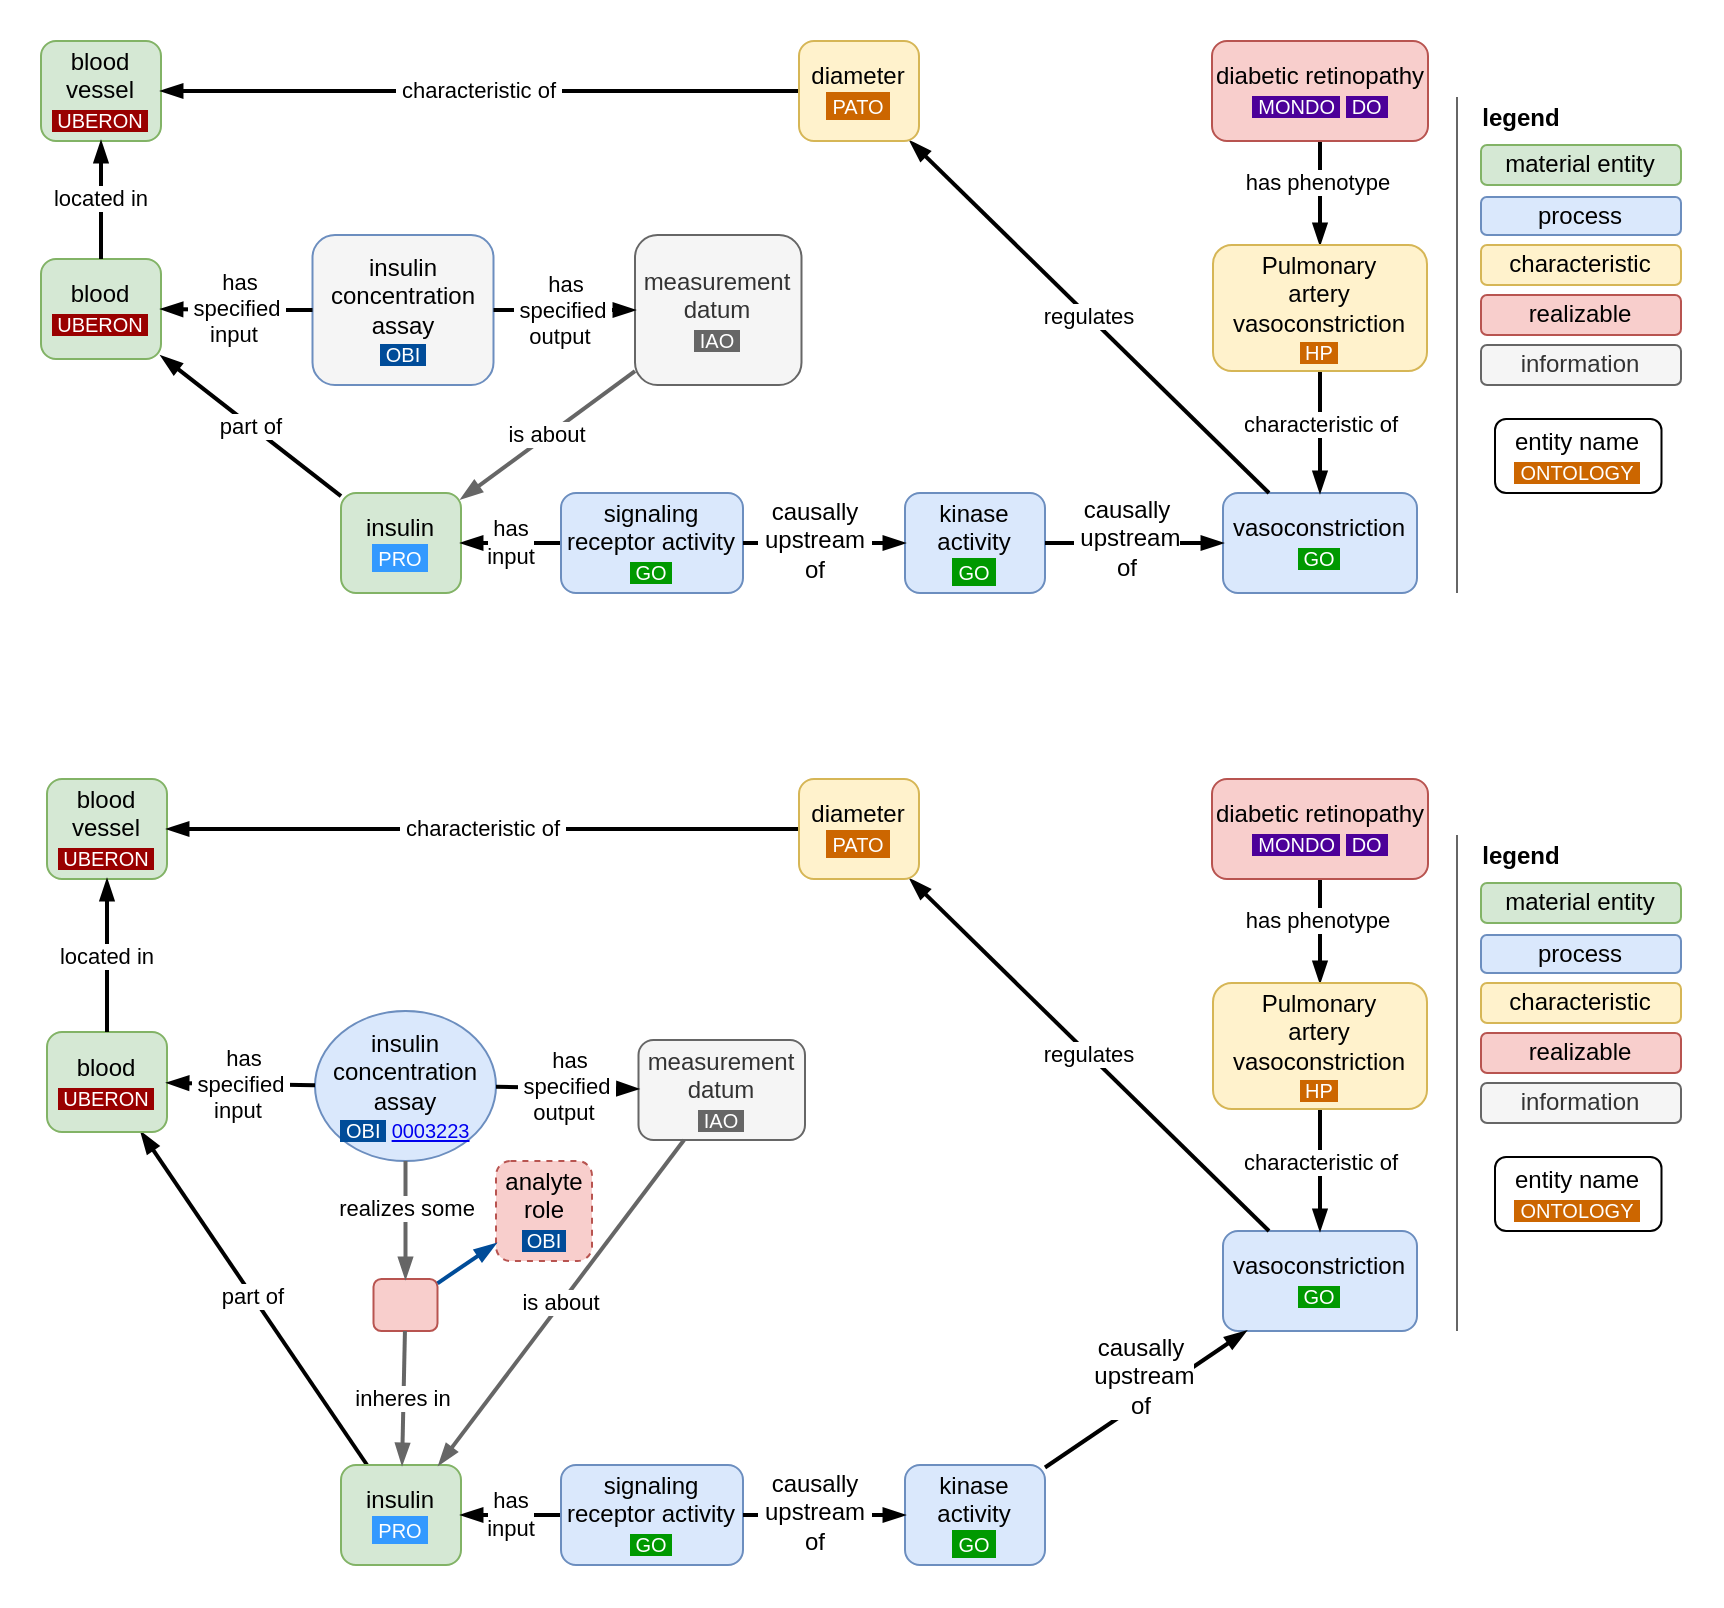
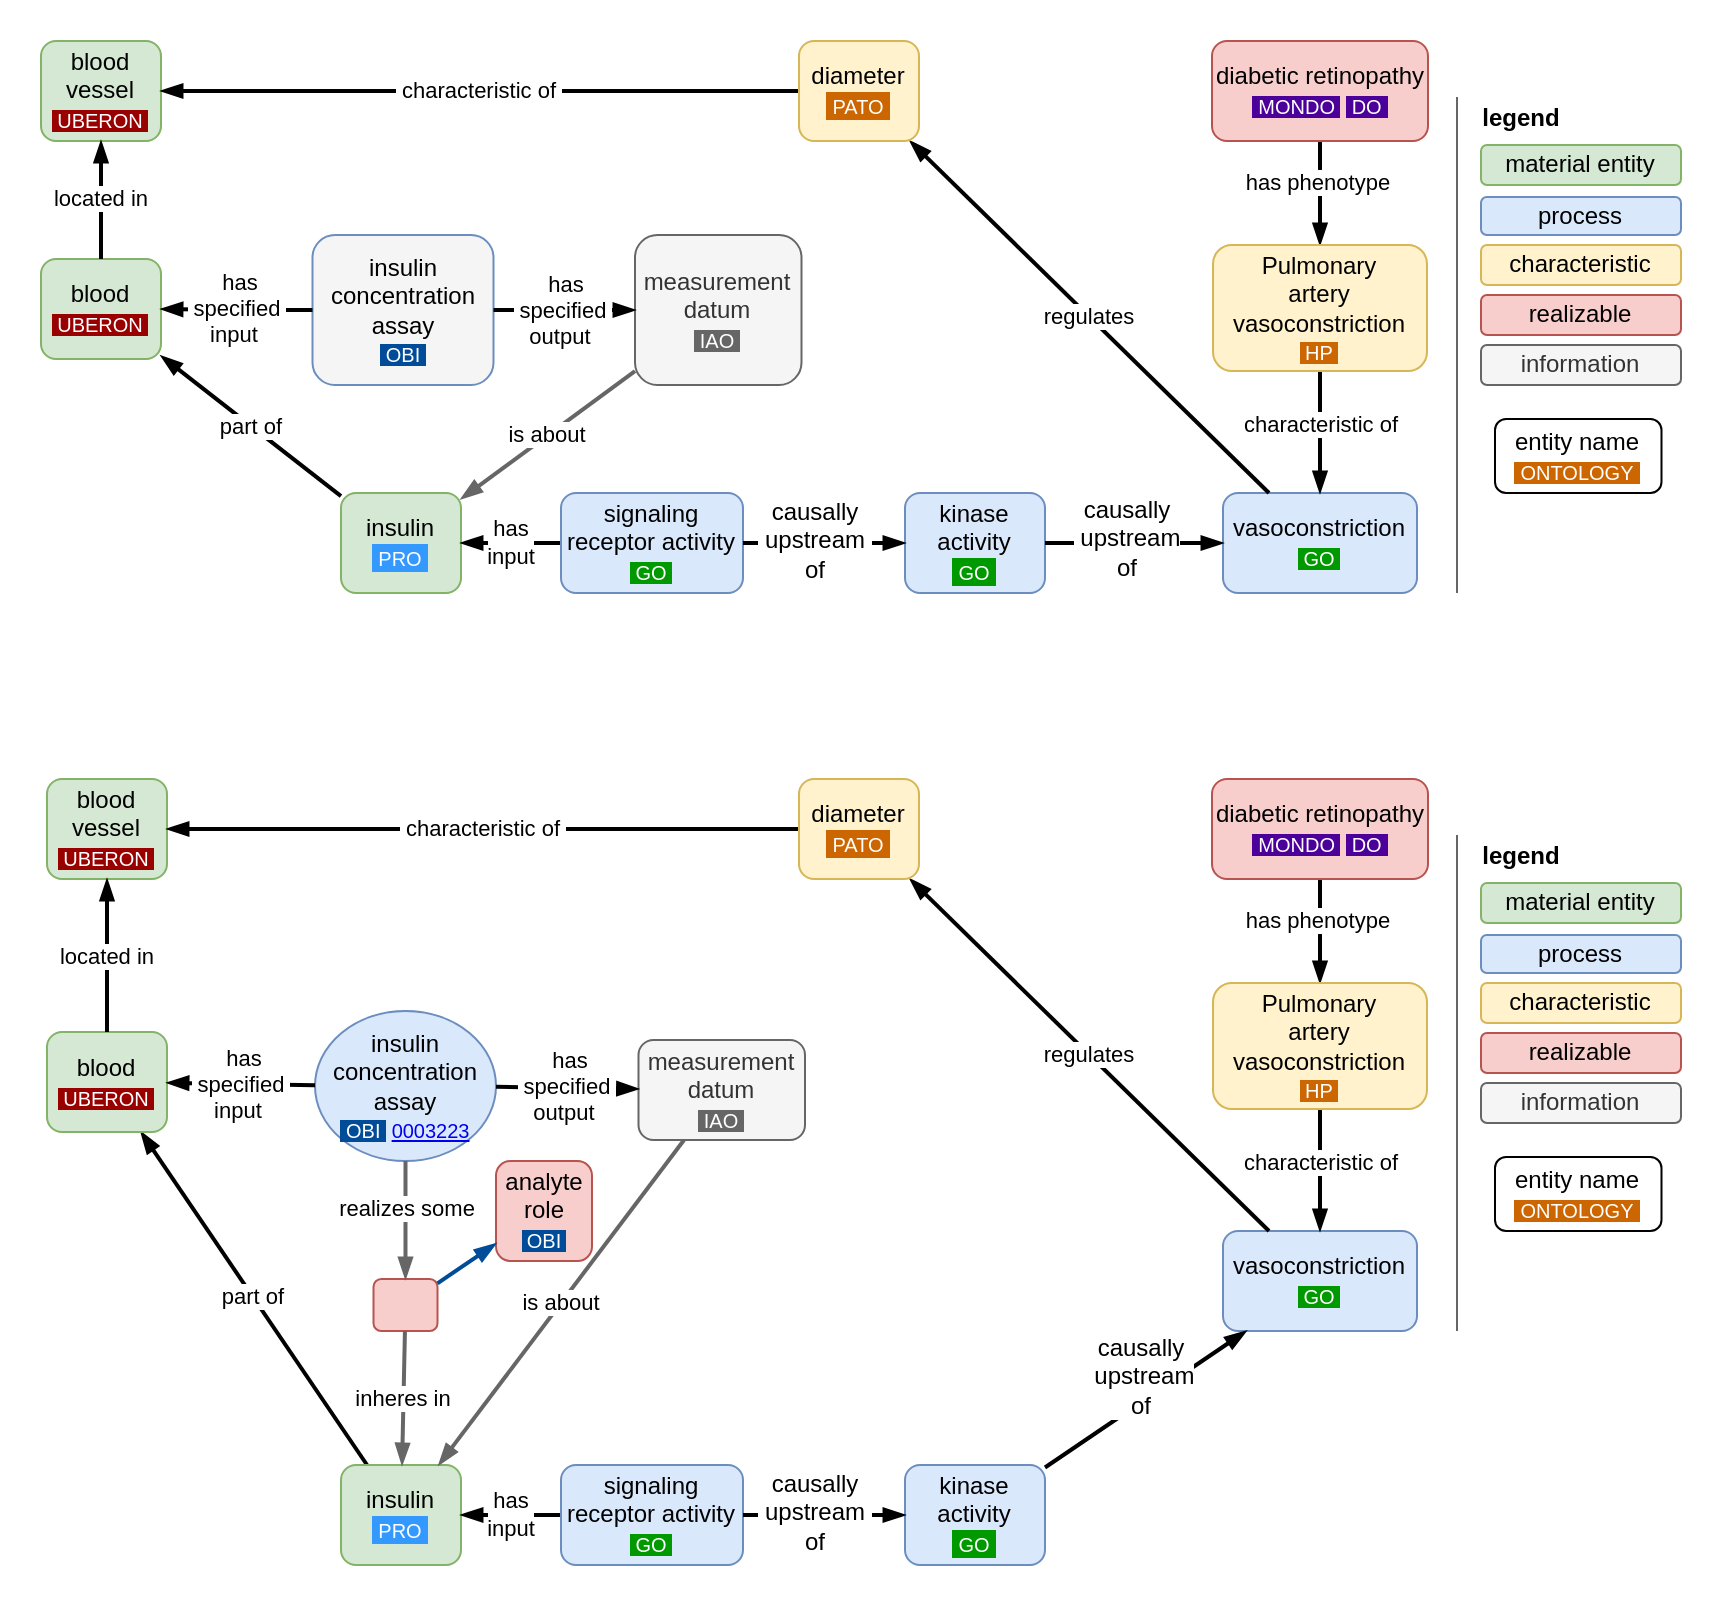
(544, 1211) -> (544, 1211)
